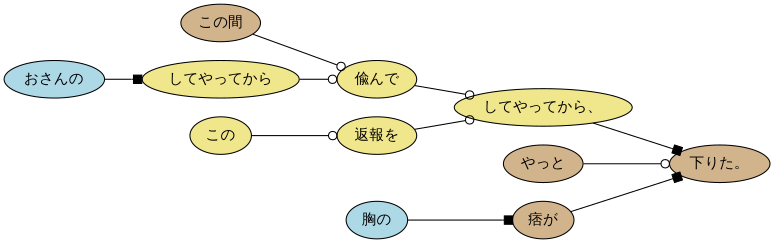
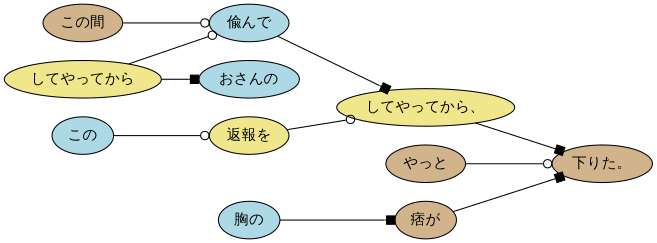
(118, 79) -> (175, 79)
(377, 79) -> (249, 23)
(440, 90) -> (329, 61)
(221, 136) -> (83, 136)
